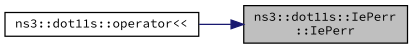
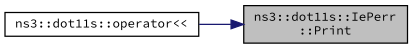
(326, 24) -> (326, 24)
